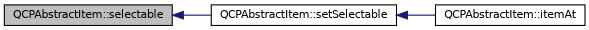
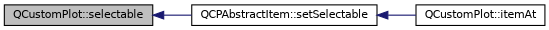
(88, 15) -> (79, 15)
(510, 15) -> (480, 15)
